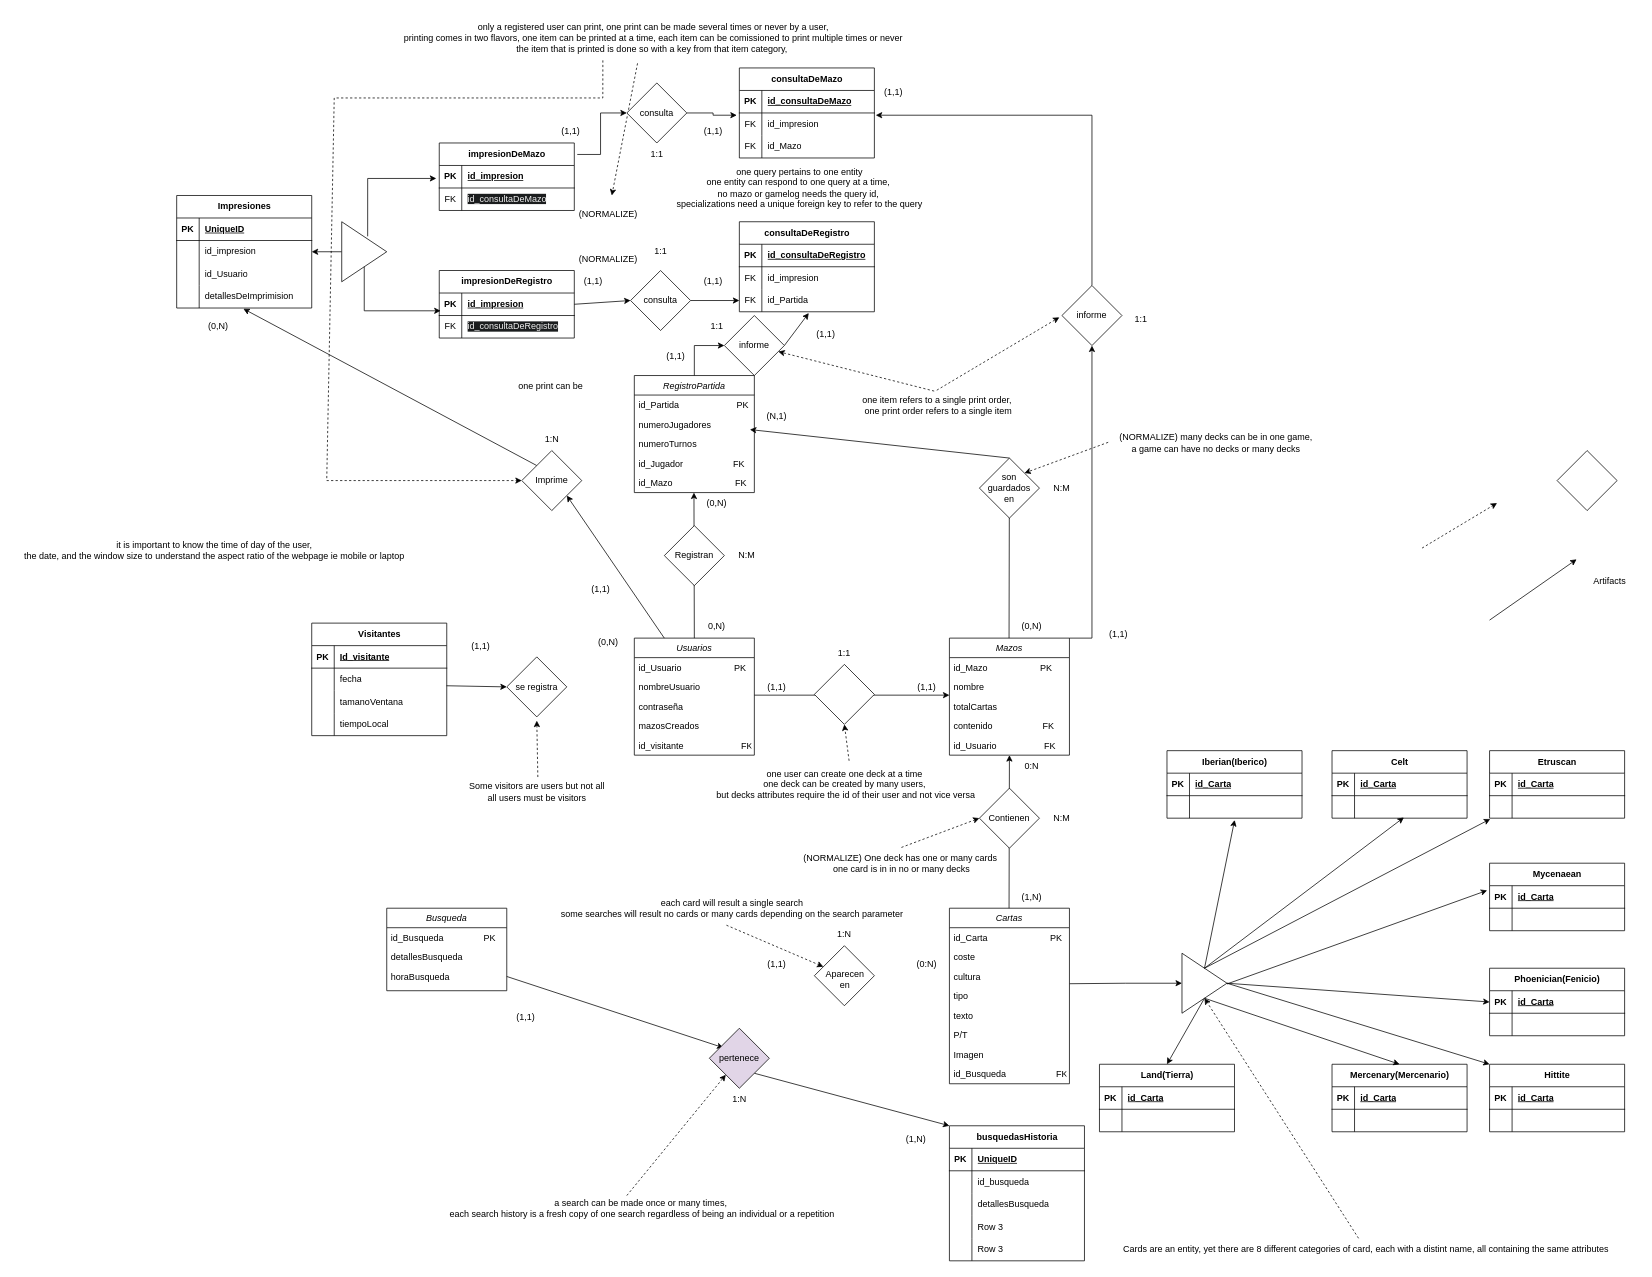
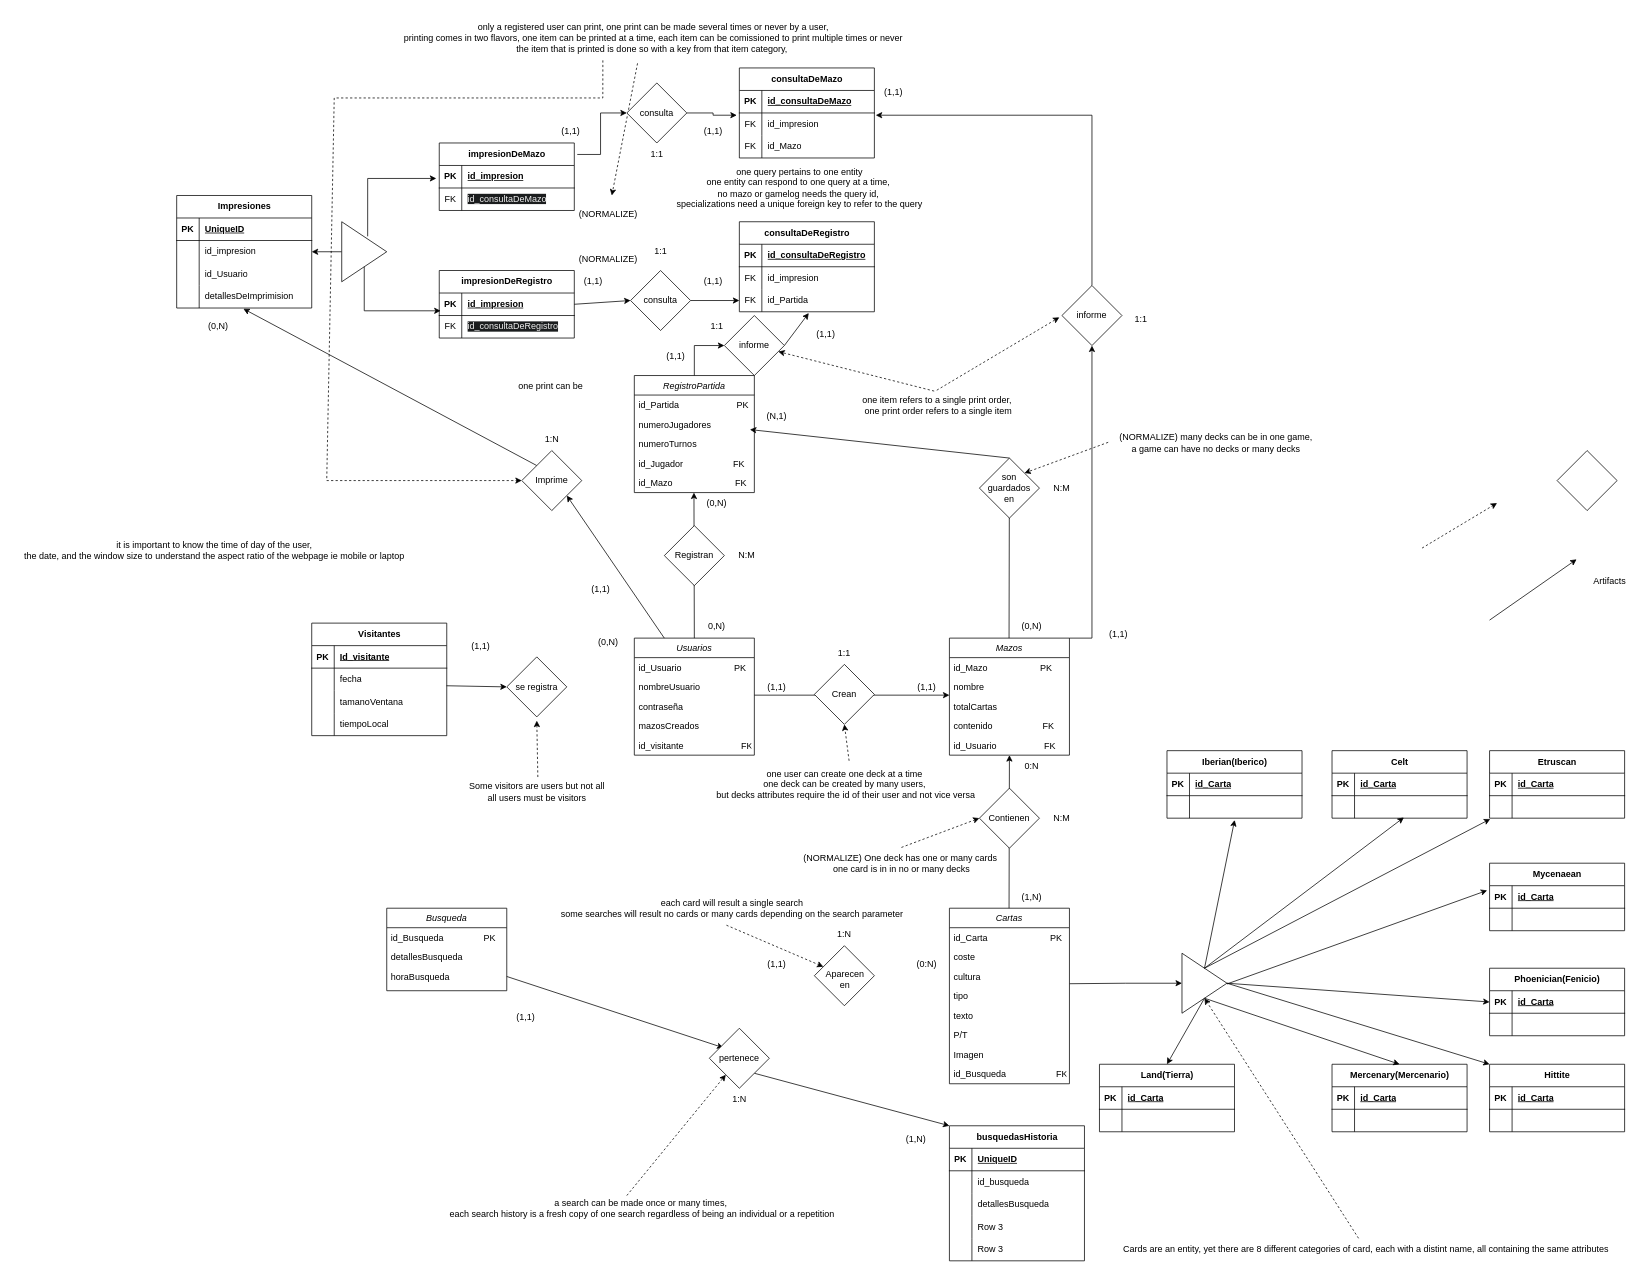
none -> (844, 694)
(739, 1058) -> (739, 1058)
